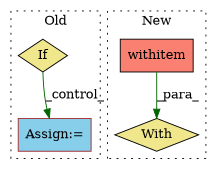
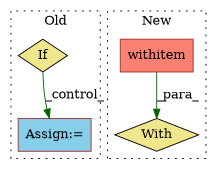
(157, 56) -> (157, 56)
